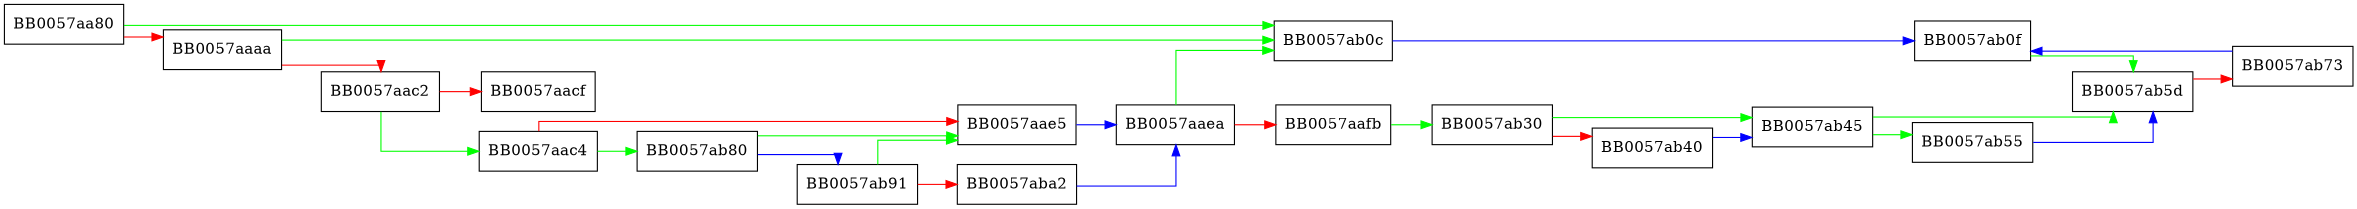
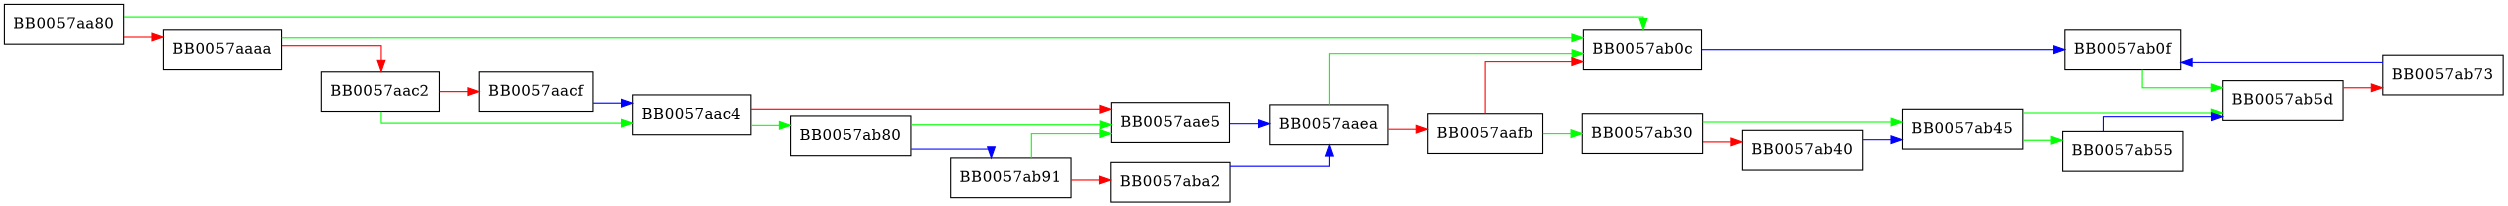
none -> (1503, 62)
none -> (607, 103)
